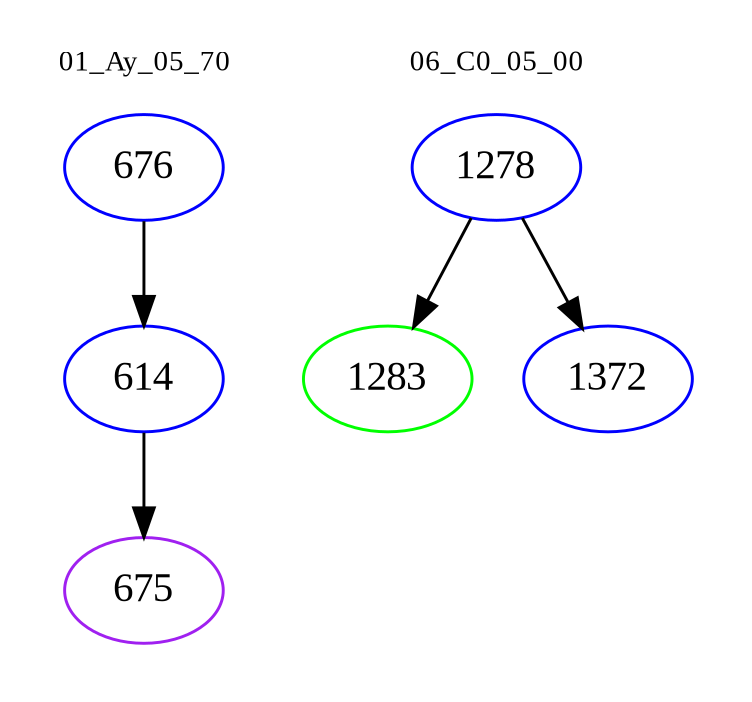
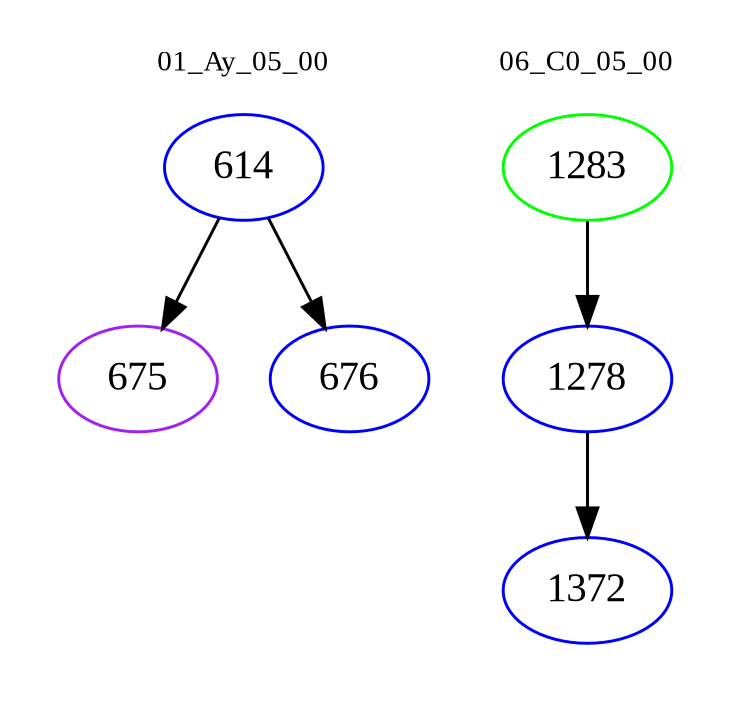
(145, 63) -> (244, 63)
(144, 259) -> (290, 260)
(449, 259) -> (588, 259)
